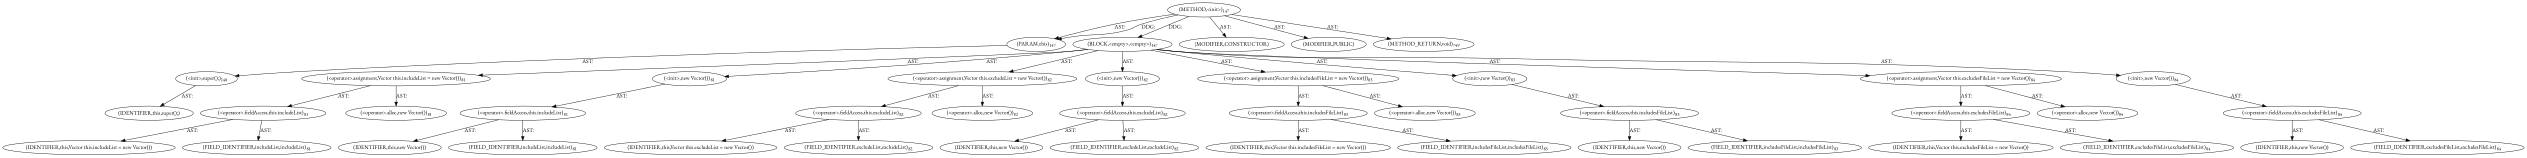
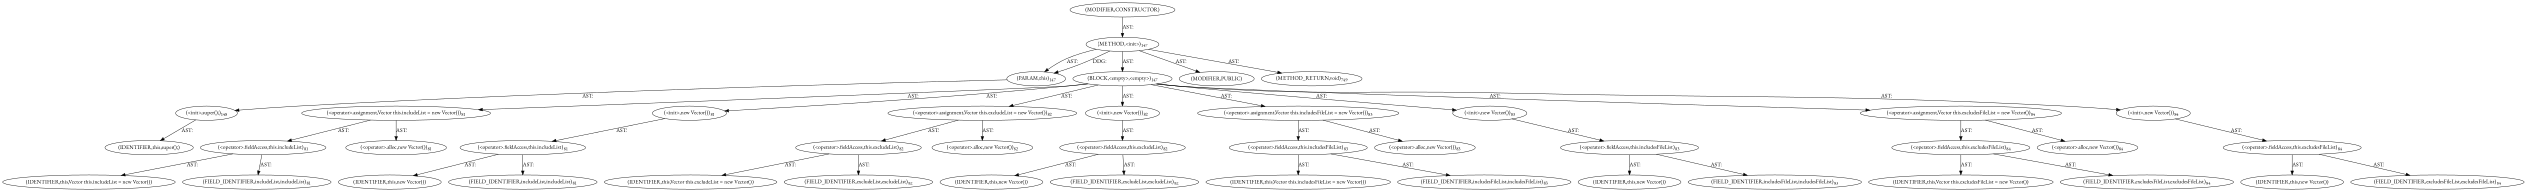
(1217, 26) -> (1122, 25)
(1176, 27) -> (1129, 62)
